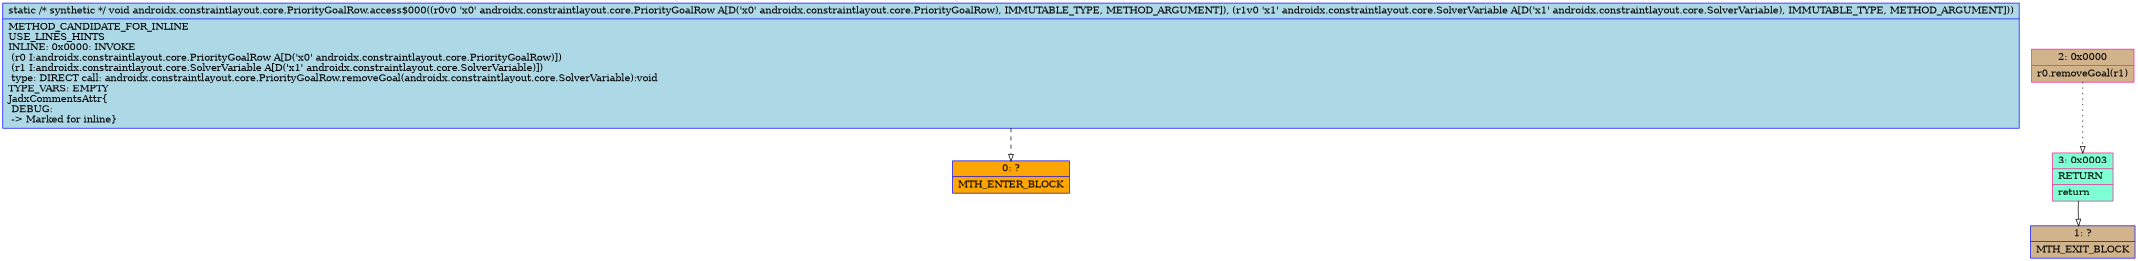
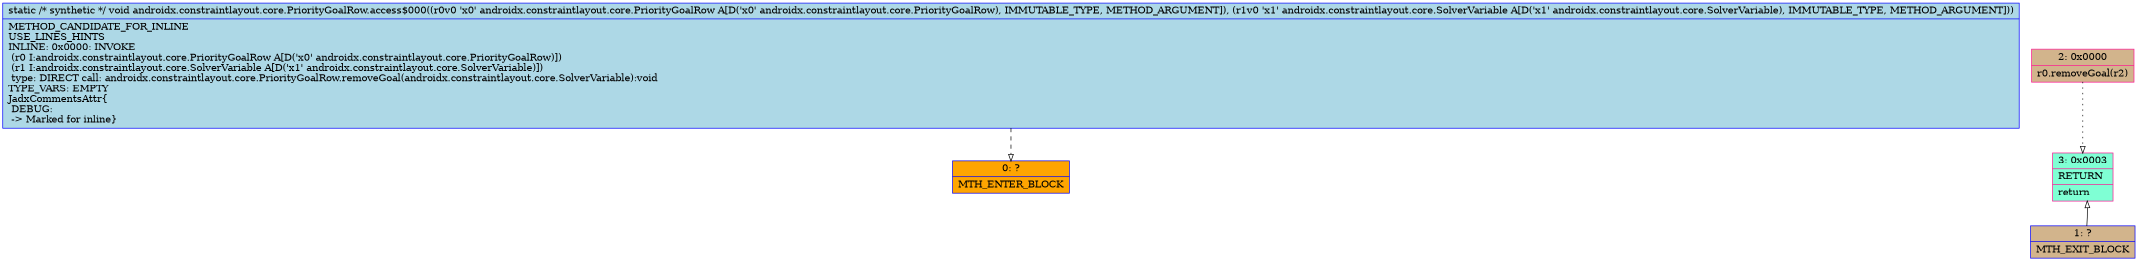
(2083, 74) -> (2083, 74)
(2078, 210) -> (2087, 217)
